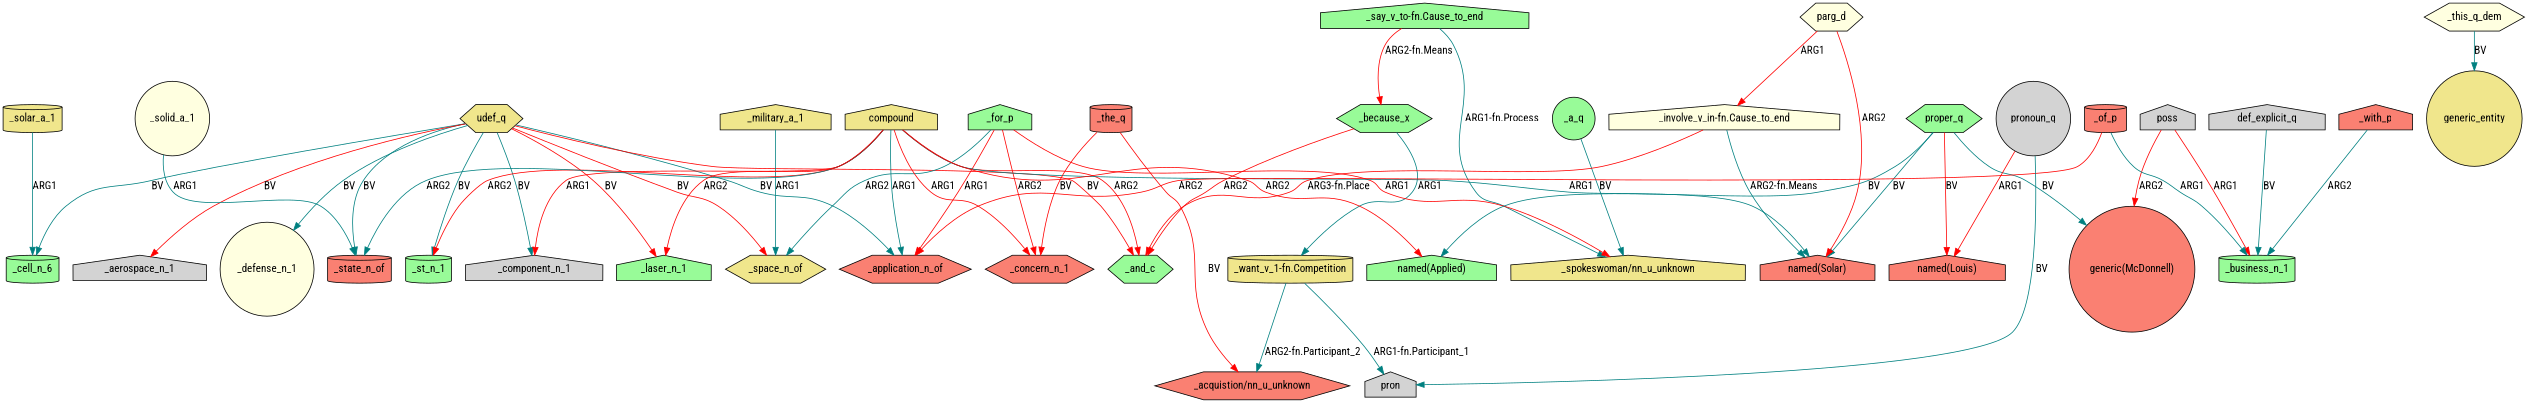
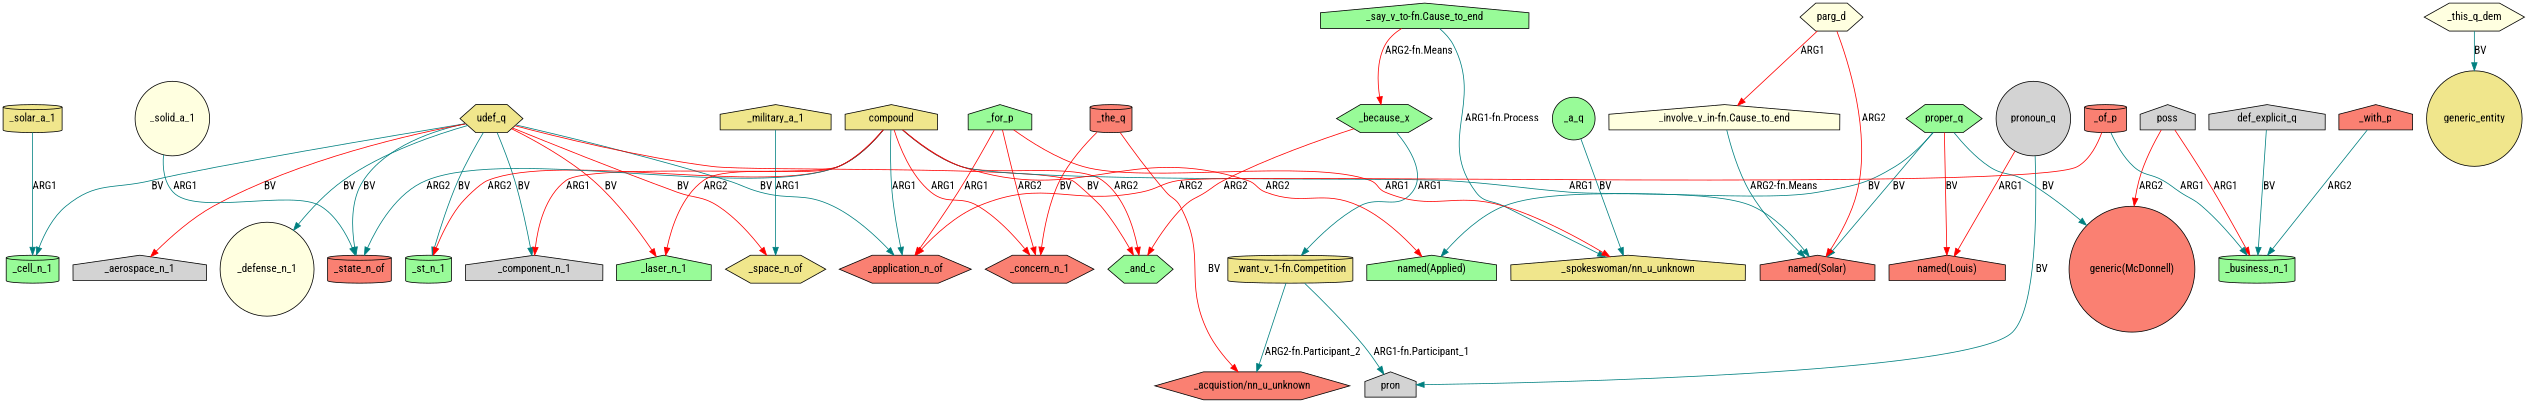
(1431, 171) -> none
(884, 175) -> none
(33, 269) -> (33, 269)
